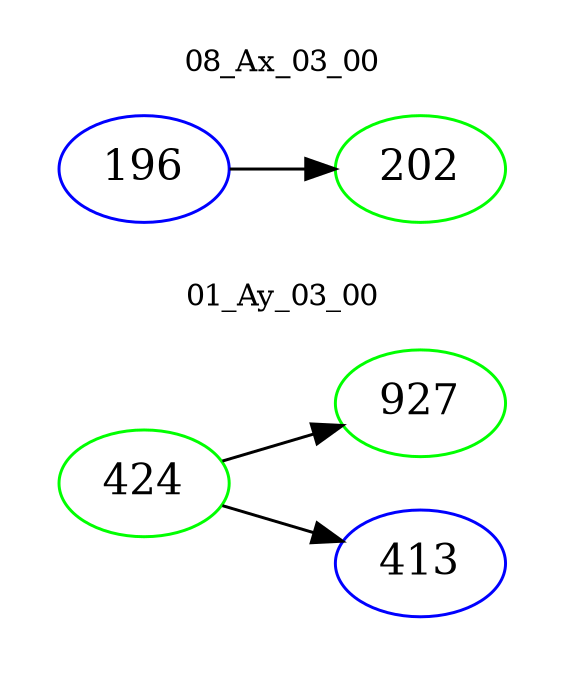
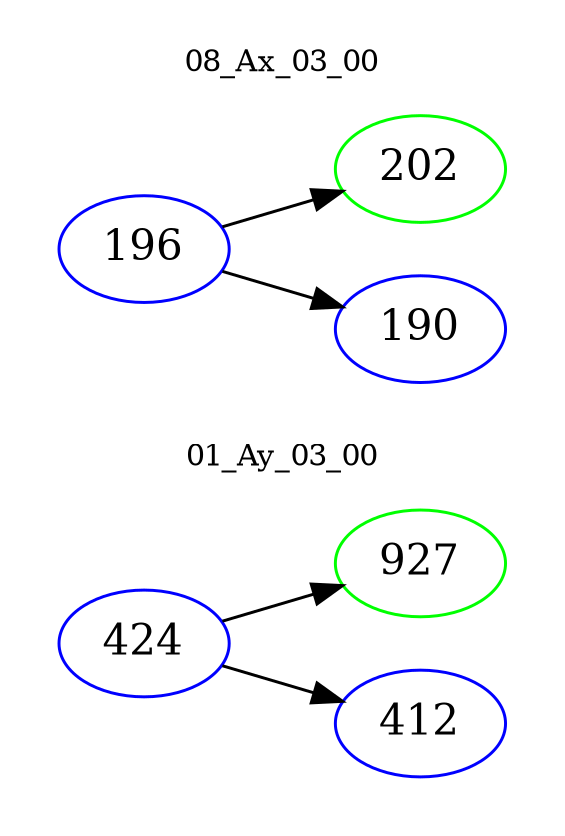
none -> (420, 329)
(144, 483) -> (144, 643)
(420, 563) -> (420, 724)
